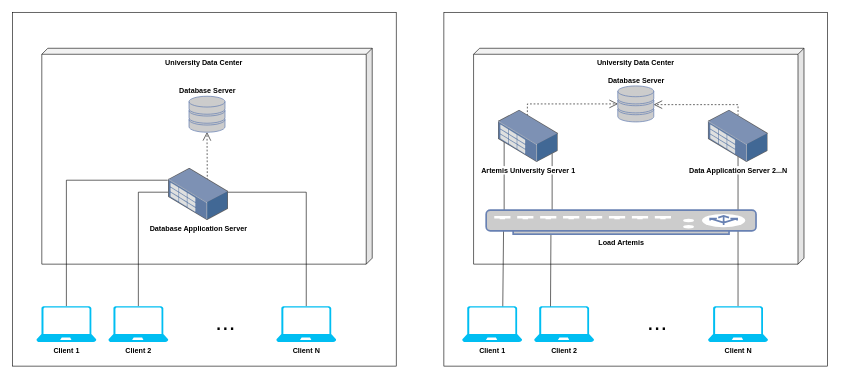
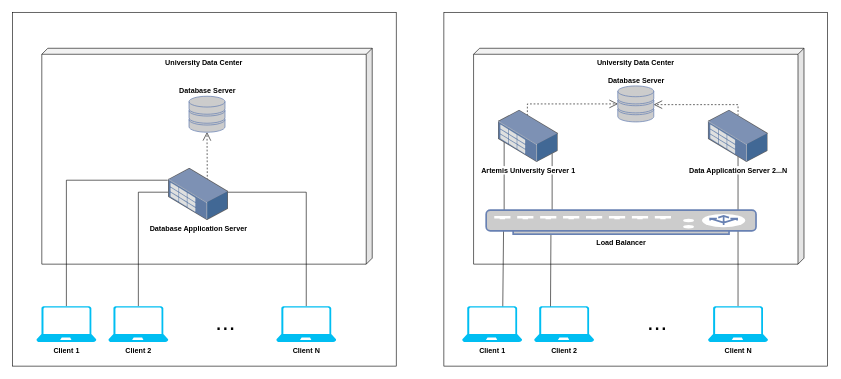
(622, 243) -> (622, 243)
